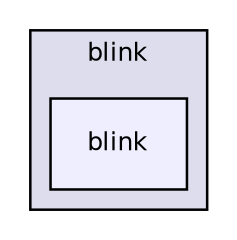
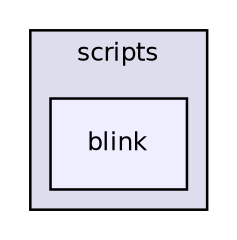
(119, 54) -> (119, 54)
